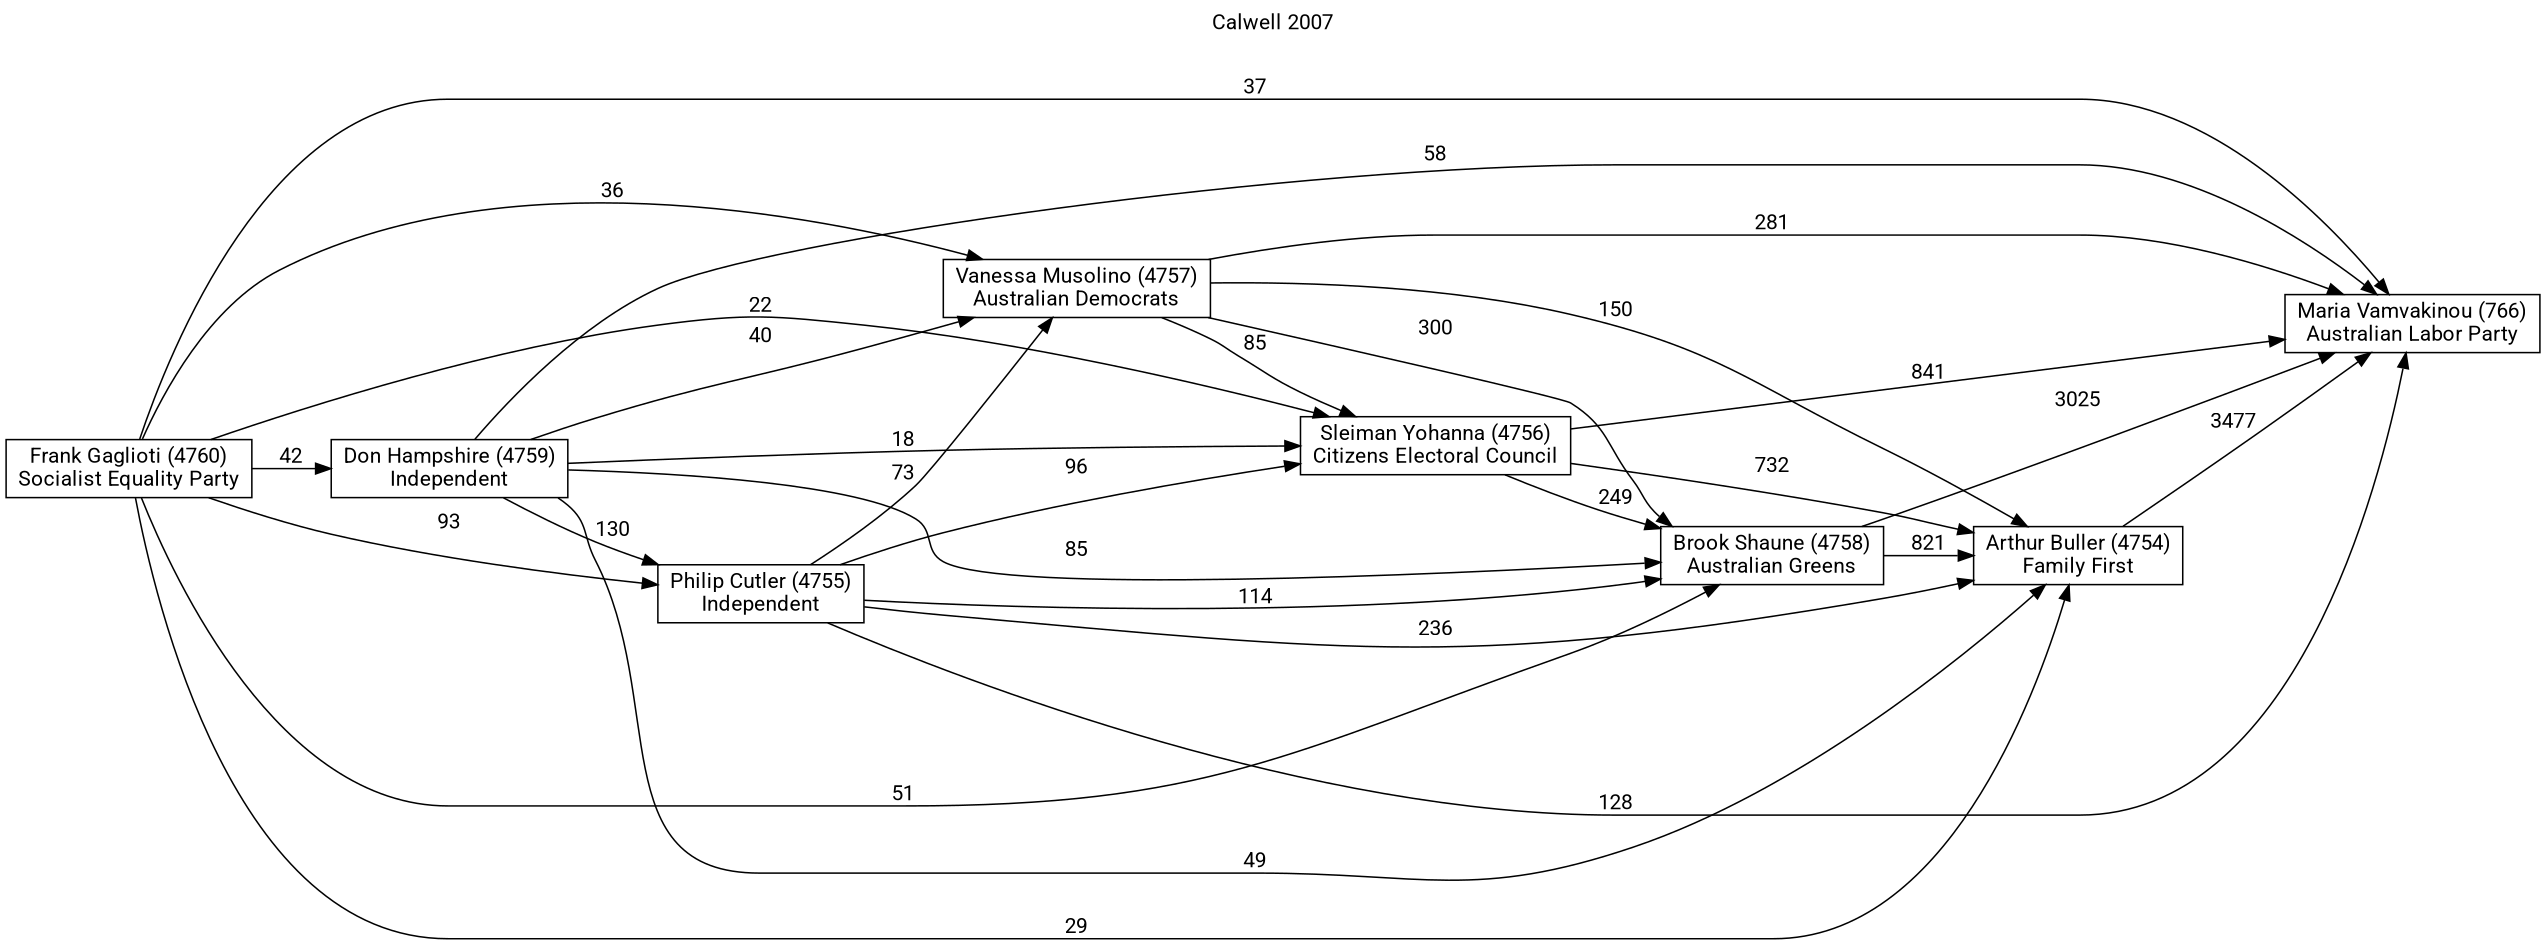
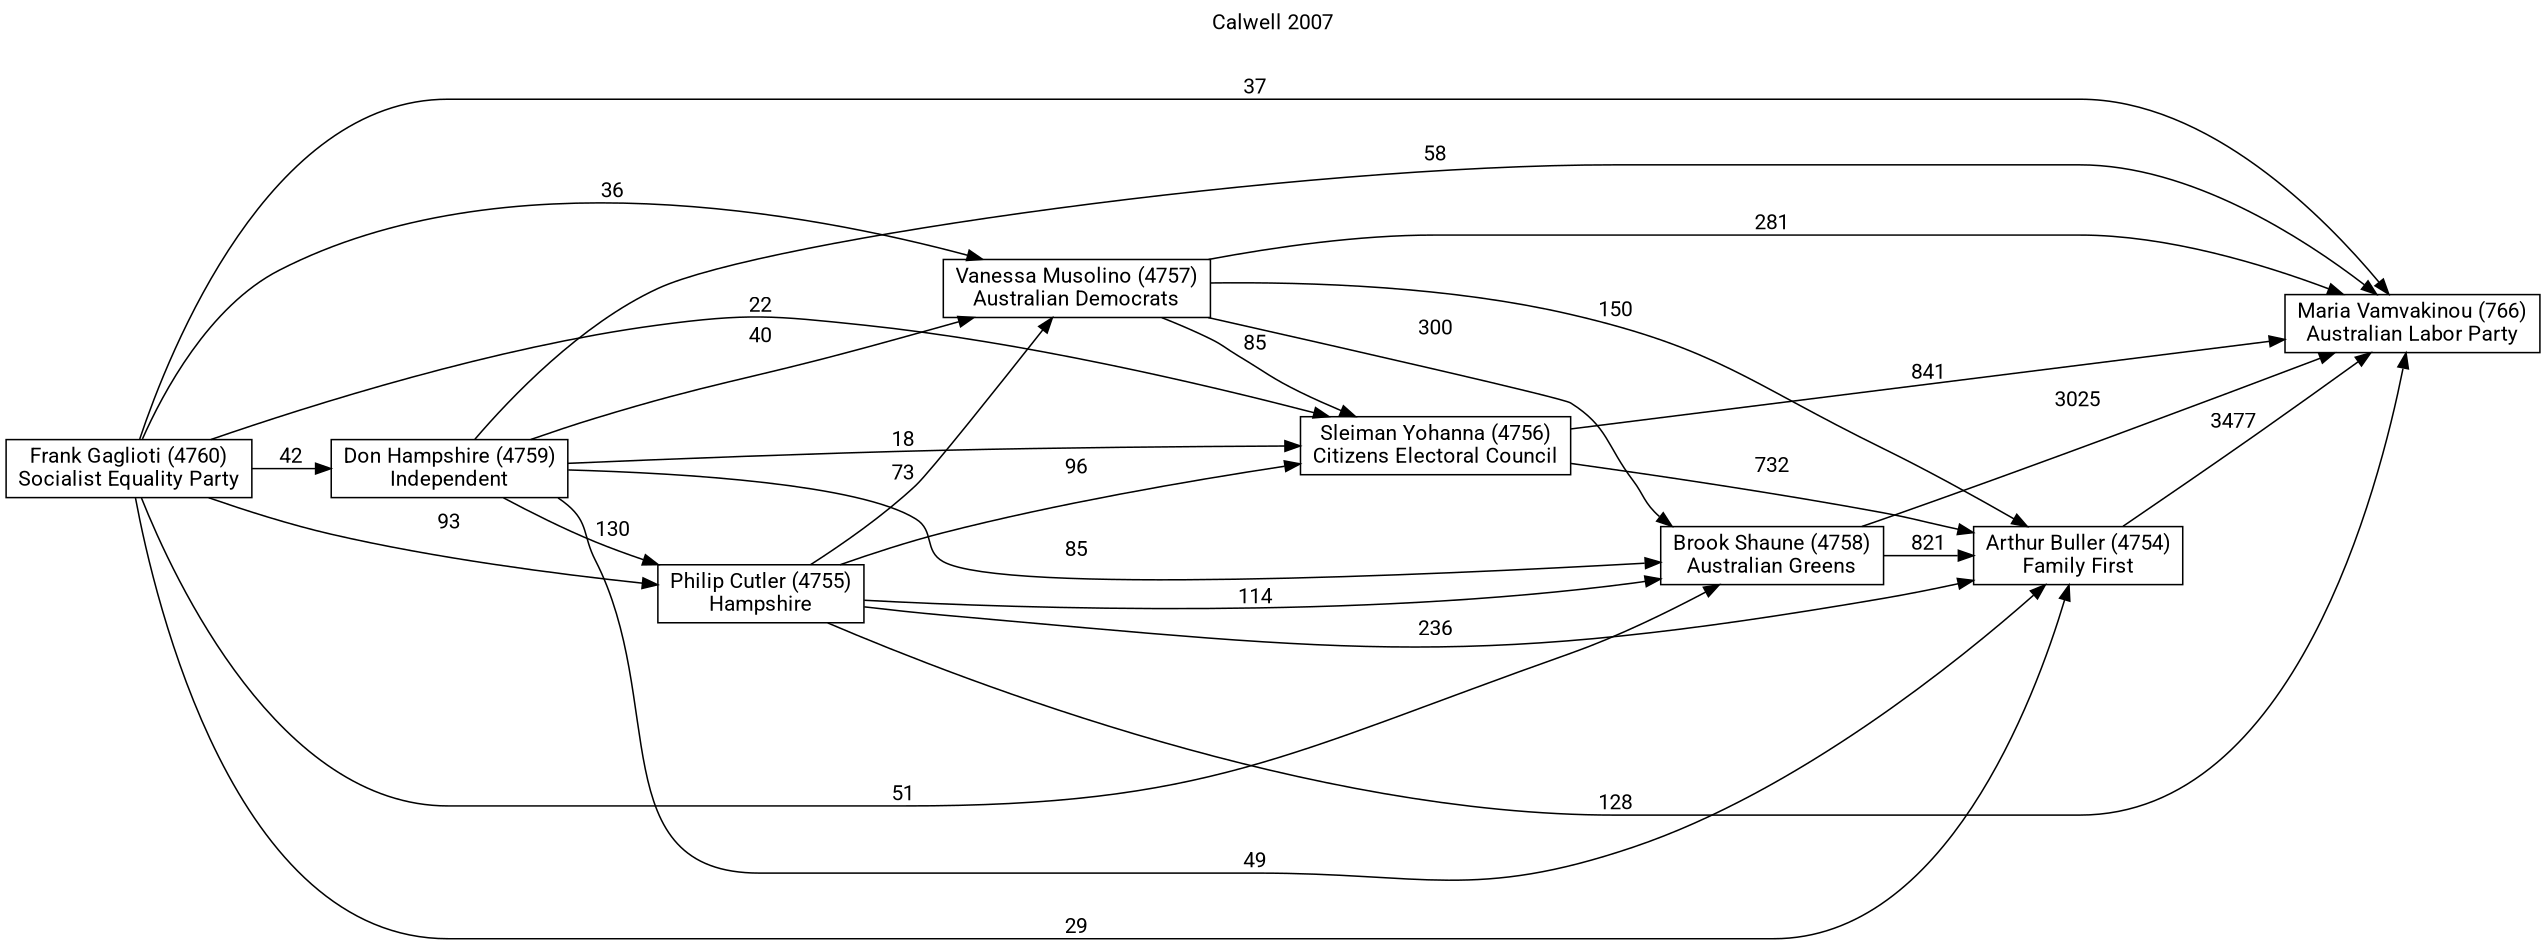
(1575, 502) -> none
(761, 594) -> (761, 594)
